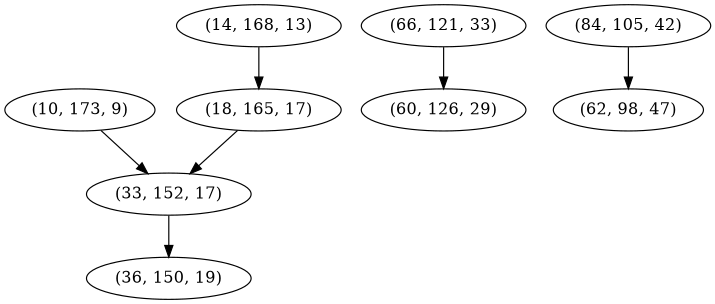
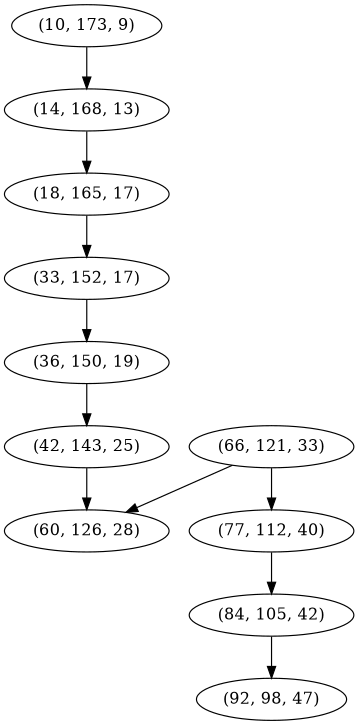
(444, 110) -> (87, 531)
(628, 110) -> (272, 699)
(120, 148) -> (87, 62)
none -> (87, 447)
none -> (272, 531)
